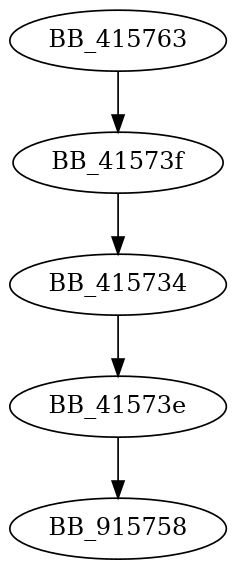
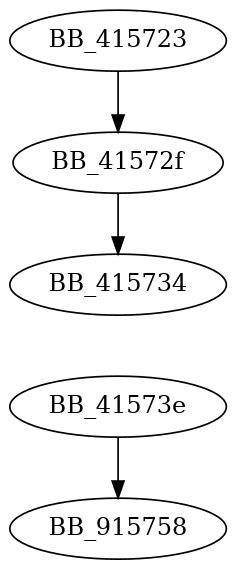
(118, 41) -> (118, 41)
(118, 163) -> (118, 163)
(118, 337) -> none
